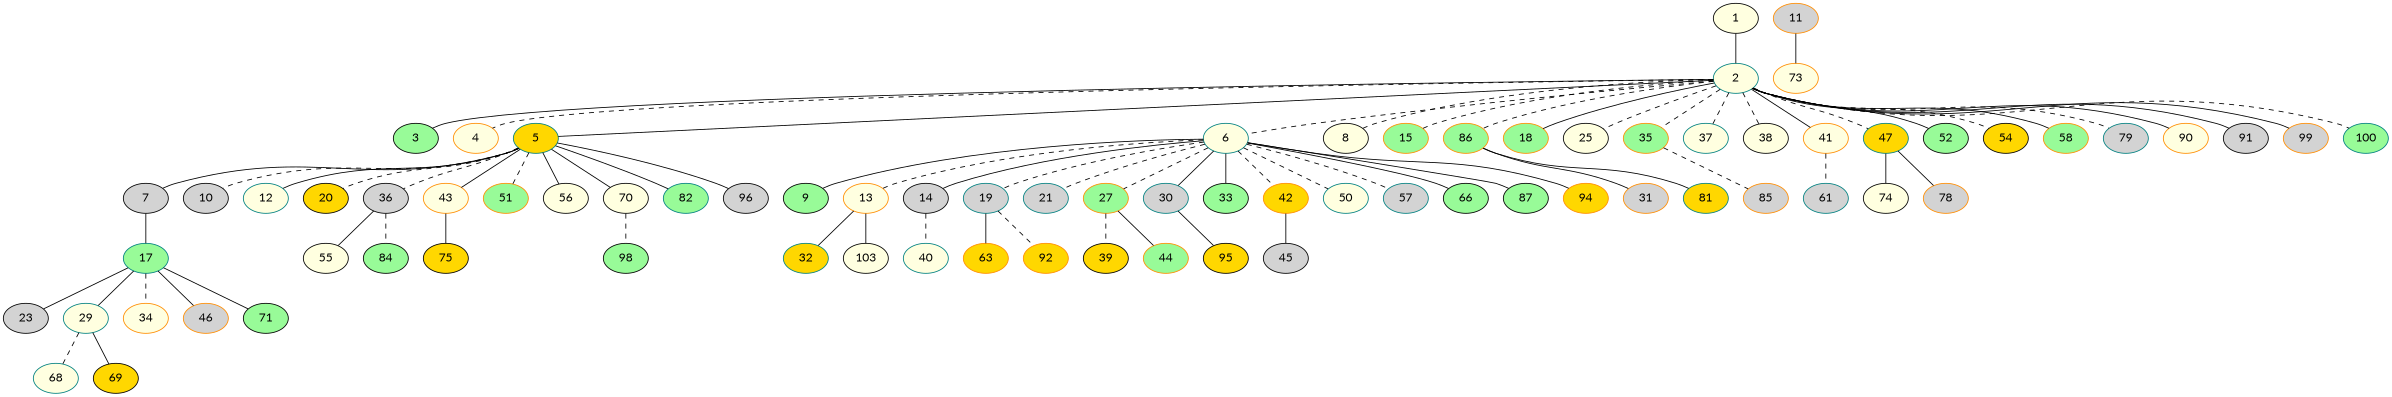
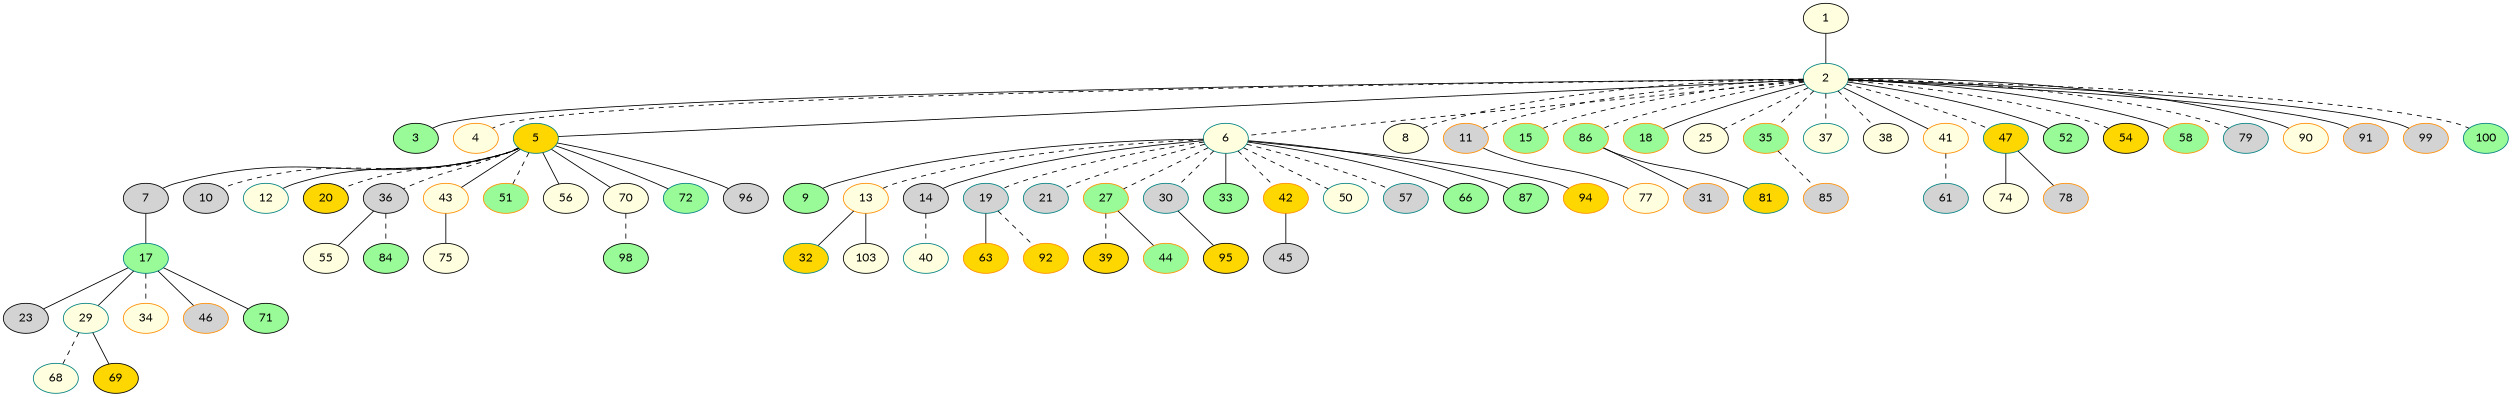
(1796, 78) -> (1646, 198)
none -> (1641, 94)
(2246, 138) -> (2366, 138)
(1196, 168) -> (1196, 168)
(686, 198) -> (686, 198)
(446, 258) -> (446, 258)
